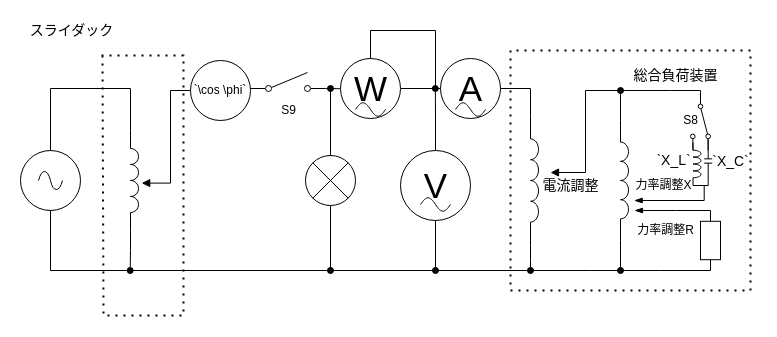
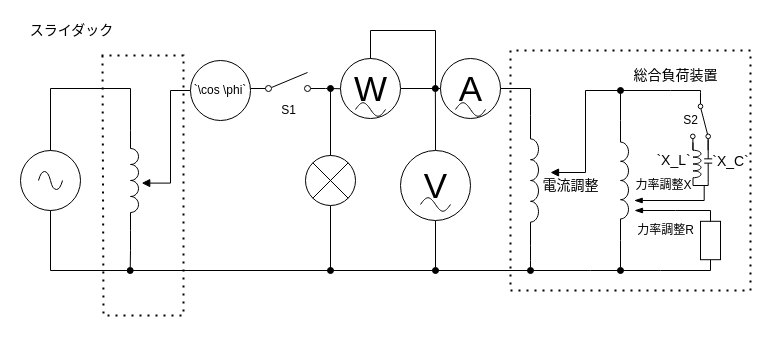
(289, 111) -> (289, 111)
(691, 121) -> (691, 121)
